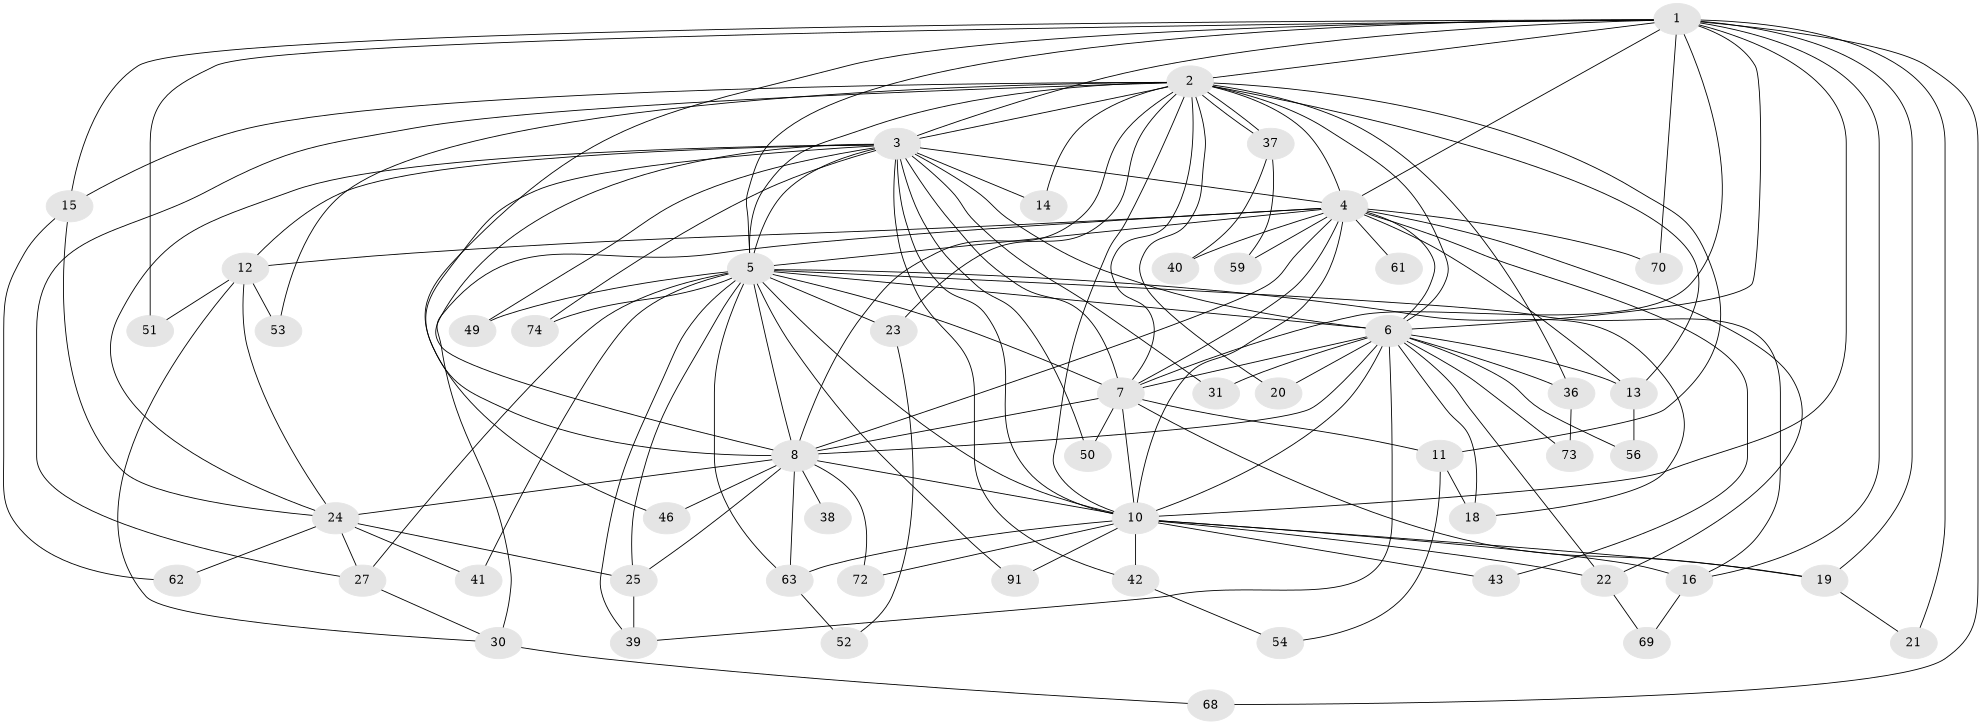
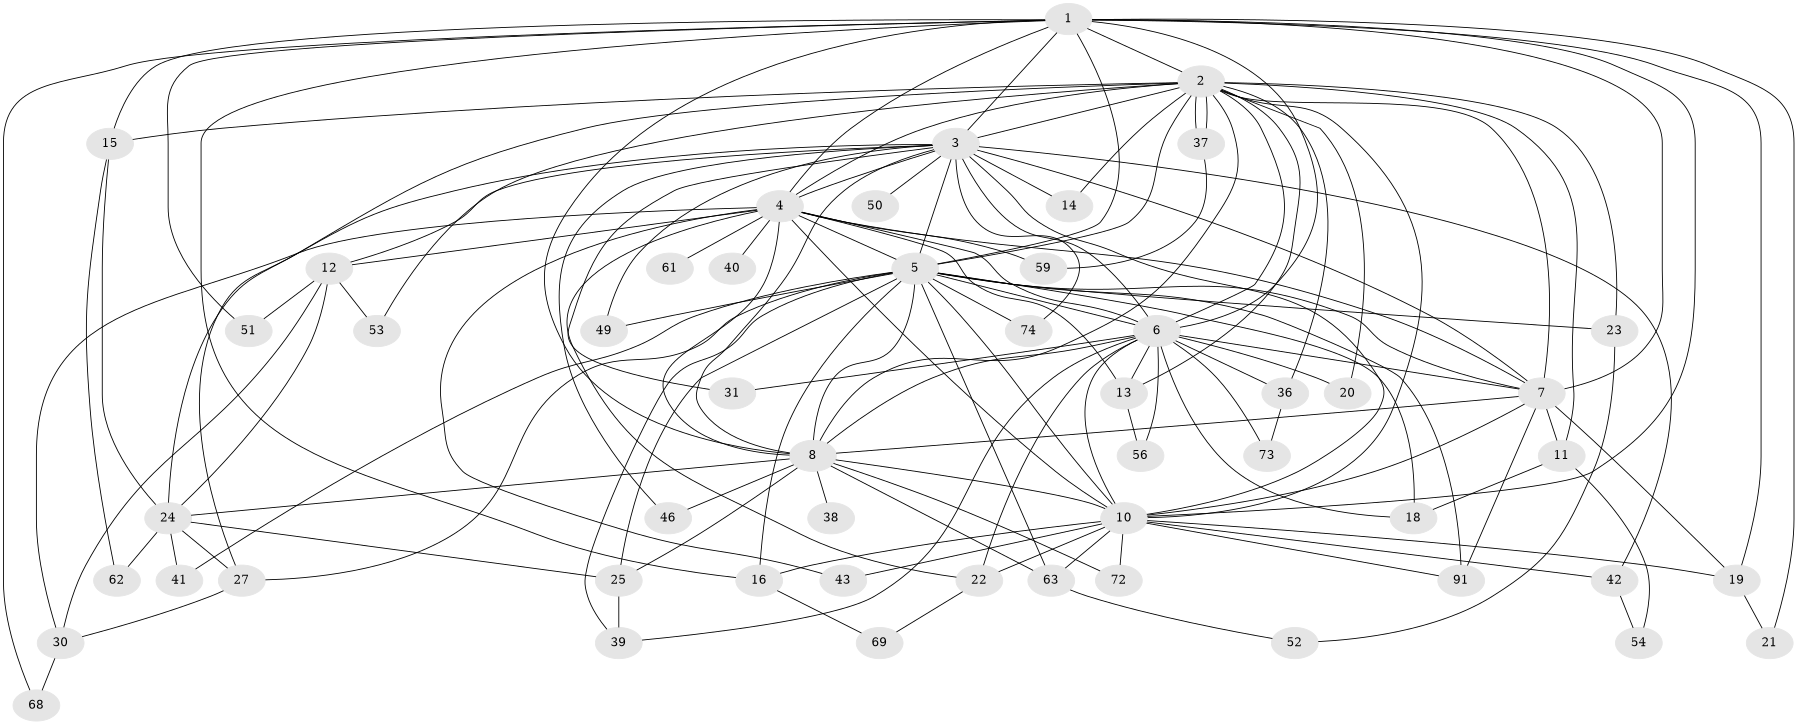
(1234, 224) -> none
(1659, 269) -> none
(1104, 425) -> (1496, 499)
